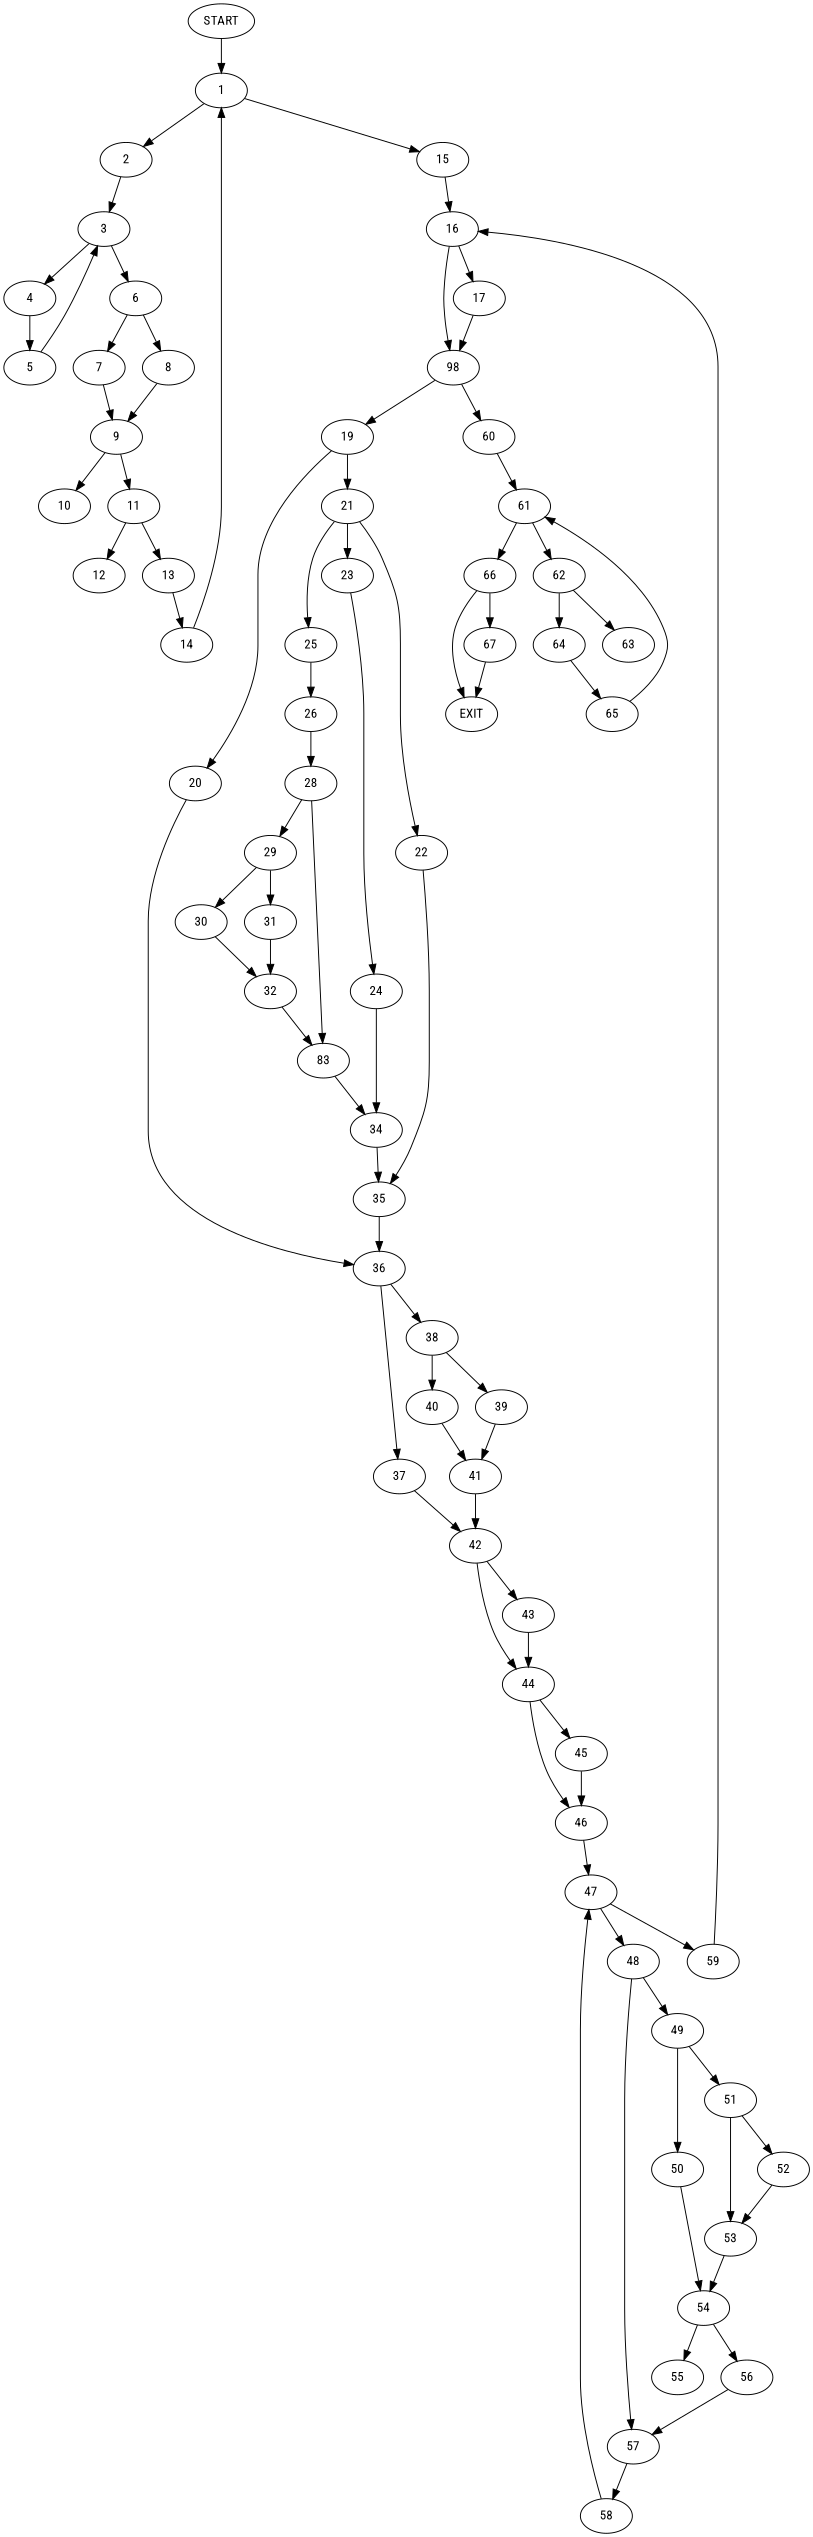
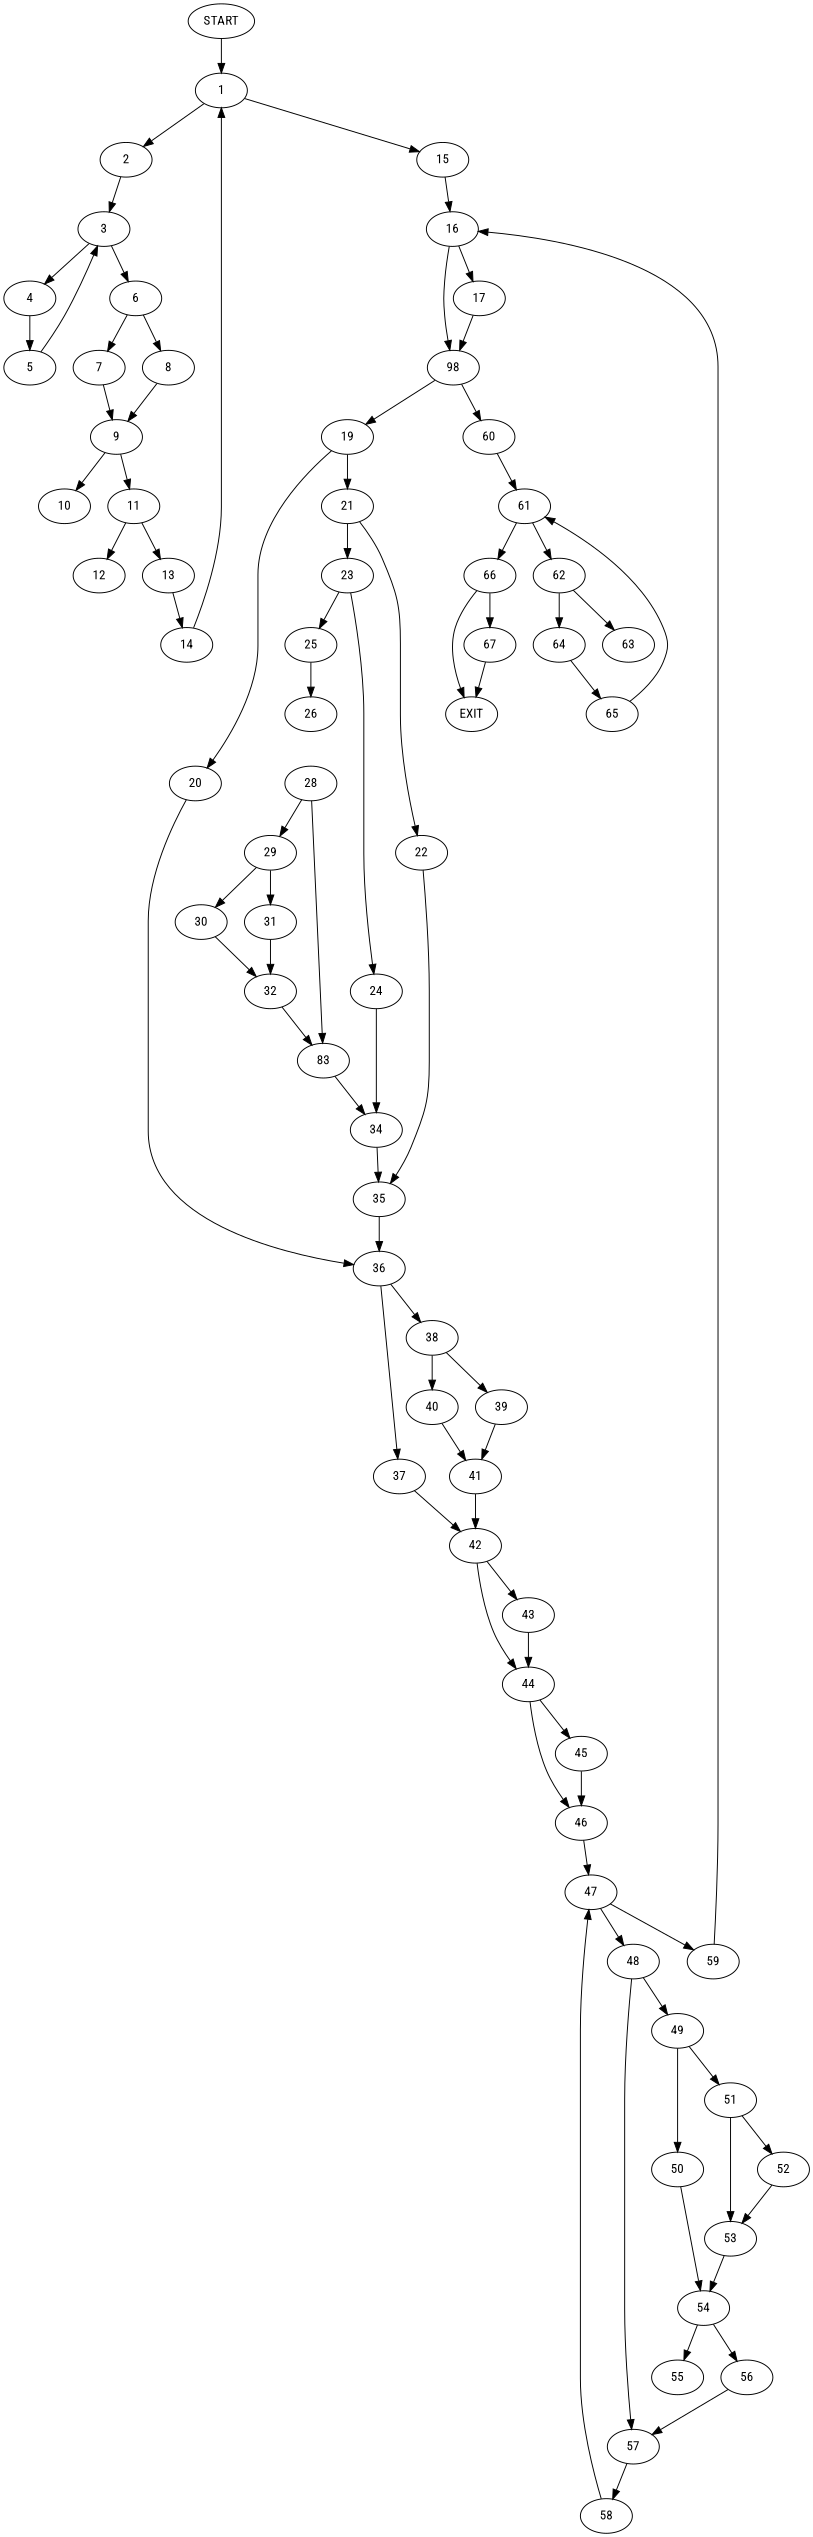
(311, 567) -> (332, 606)
(311, 744) -> none
